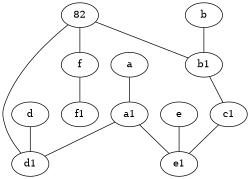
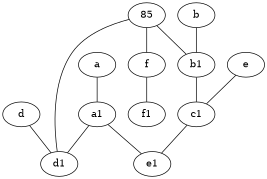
(80, 15) -> (147, 15)
(179, 139) -> (221, 89)
